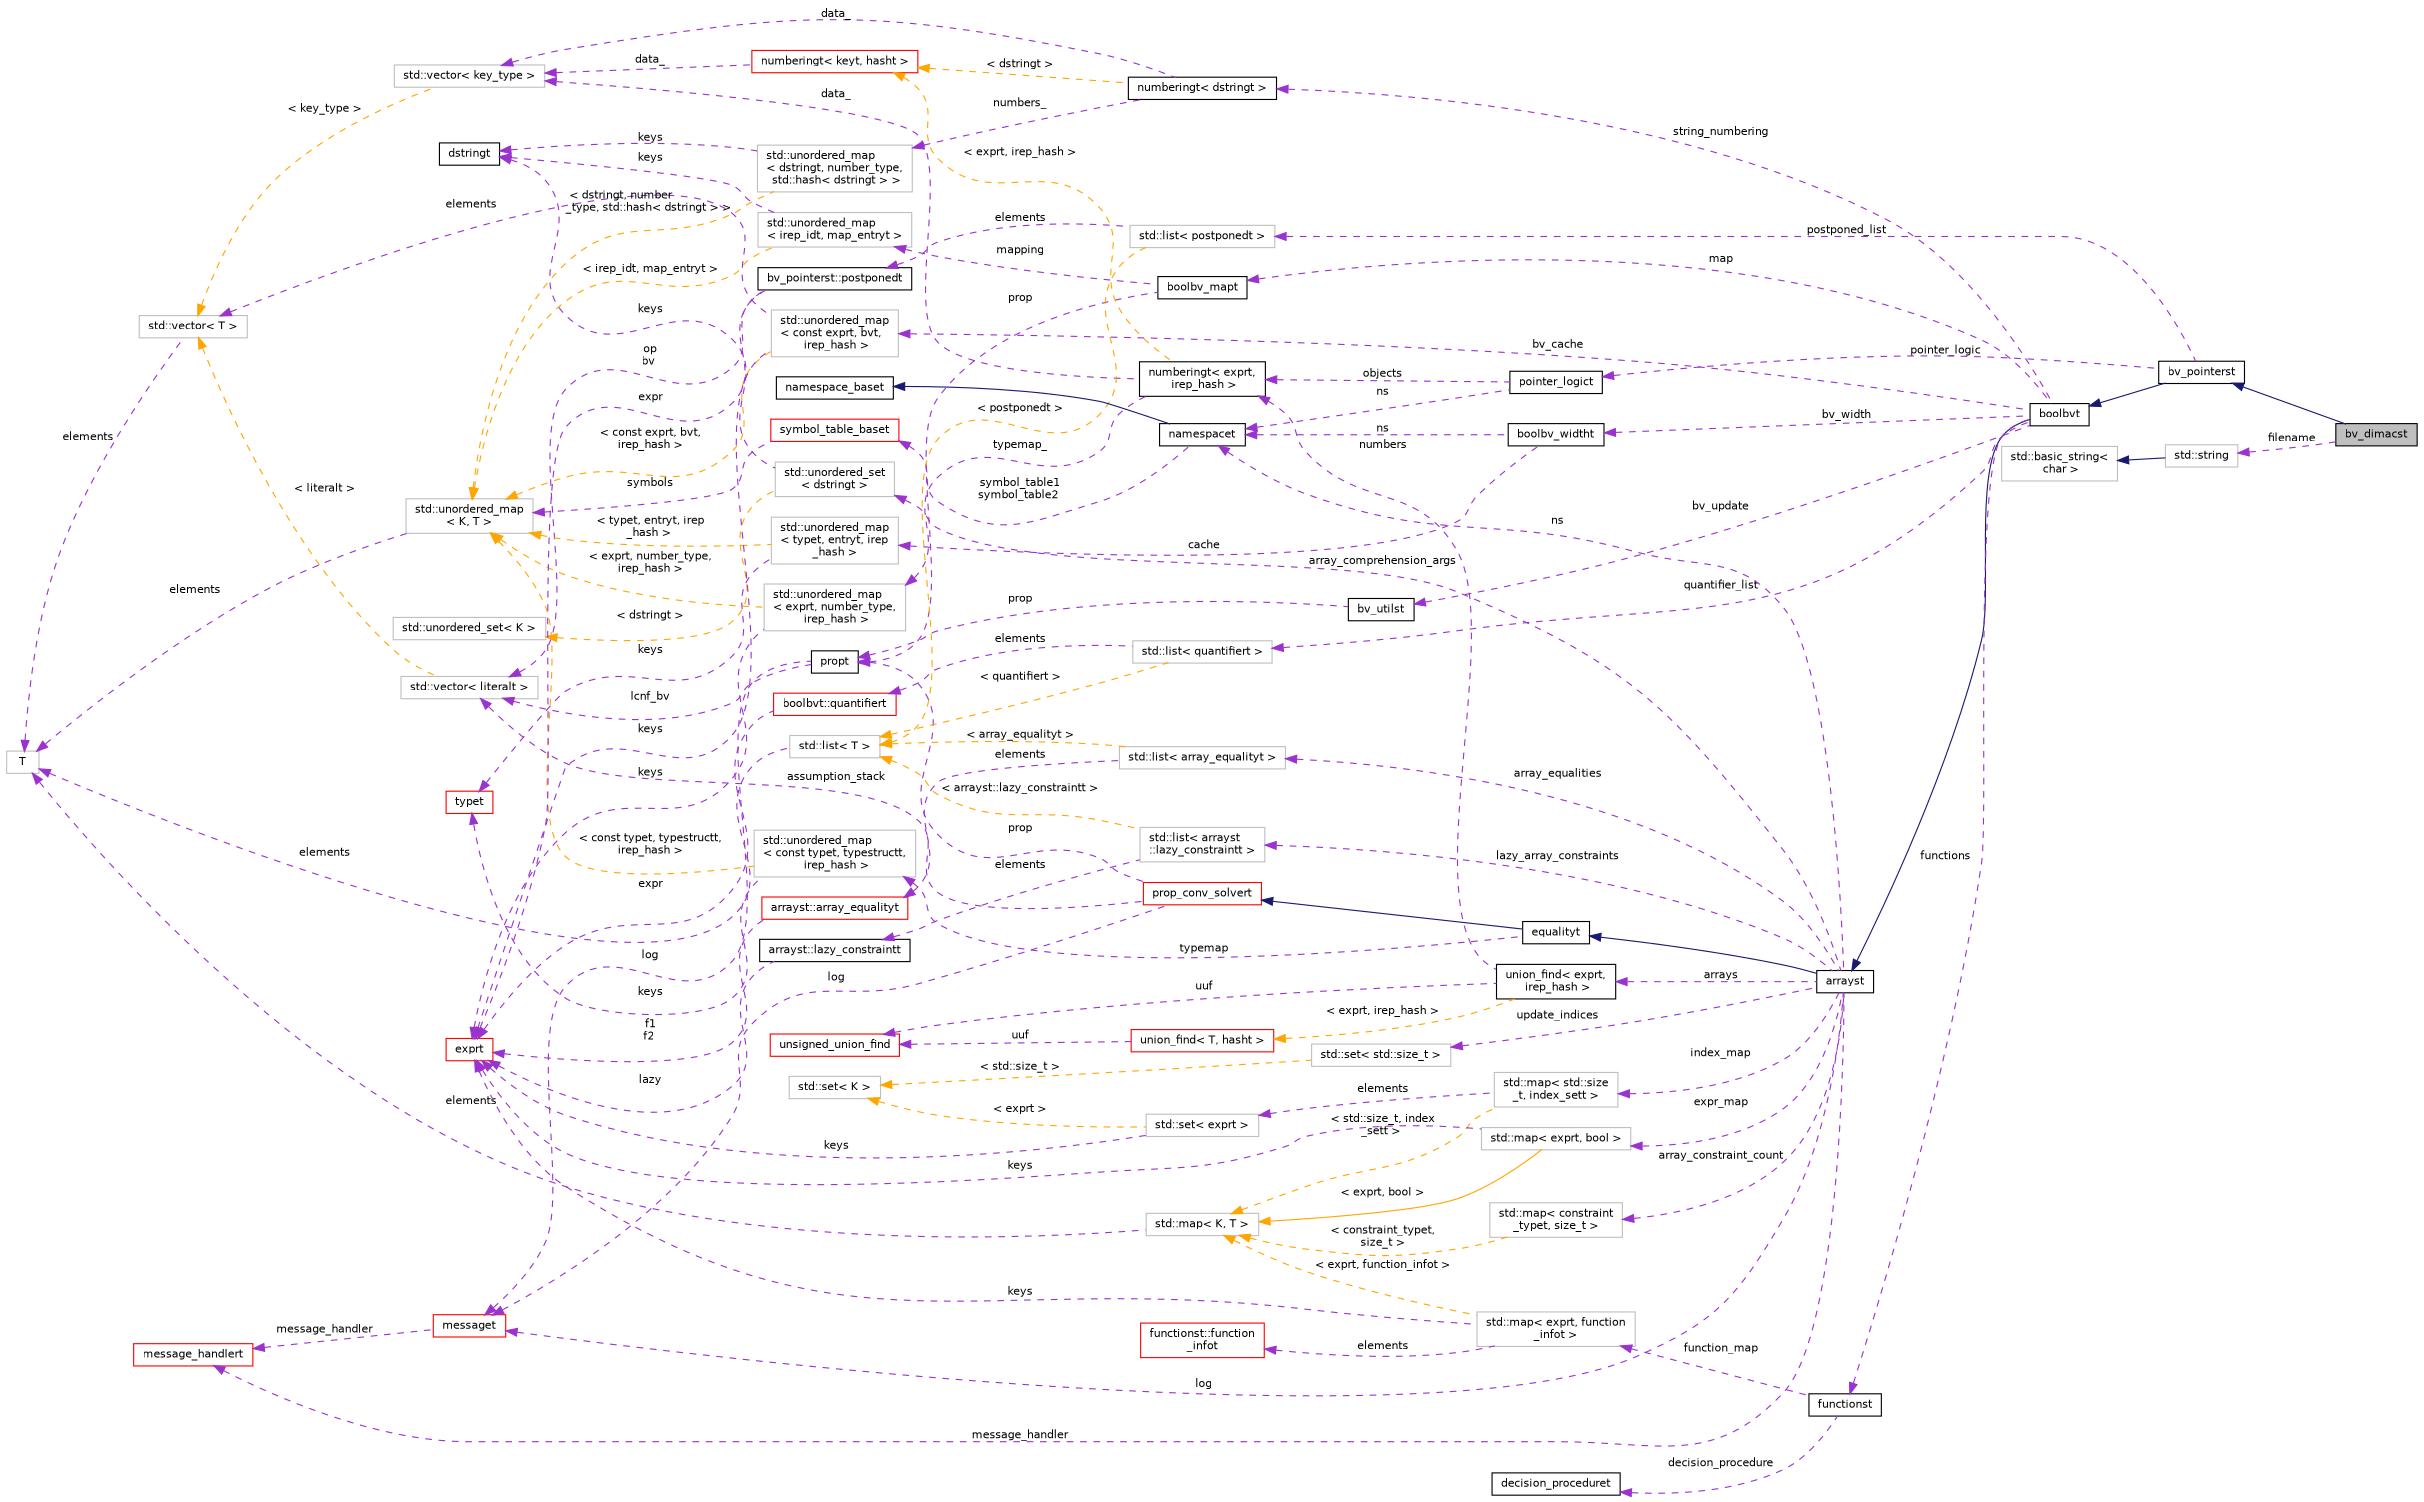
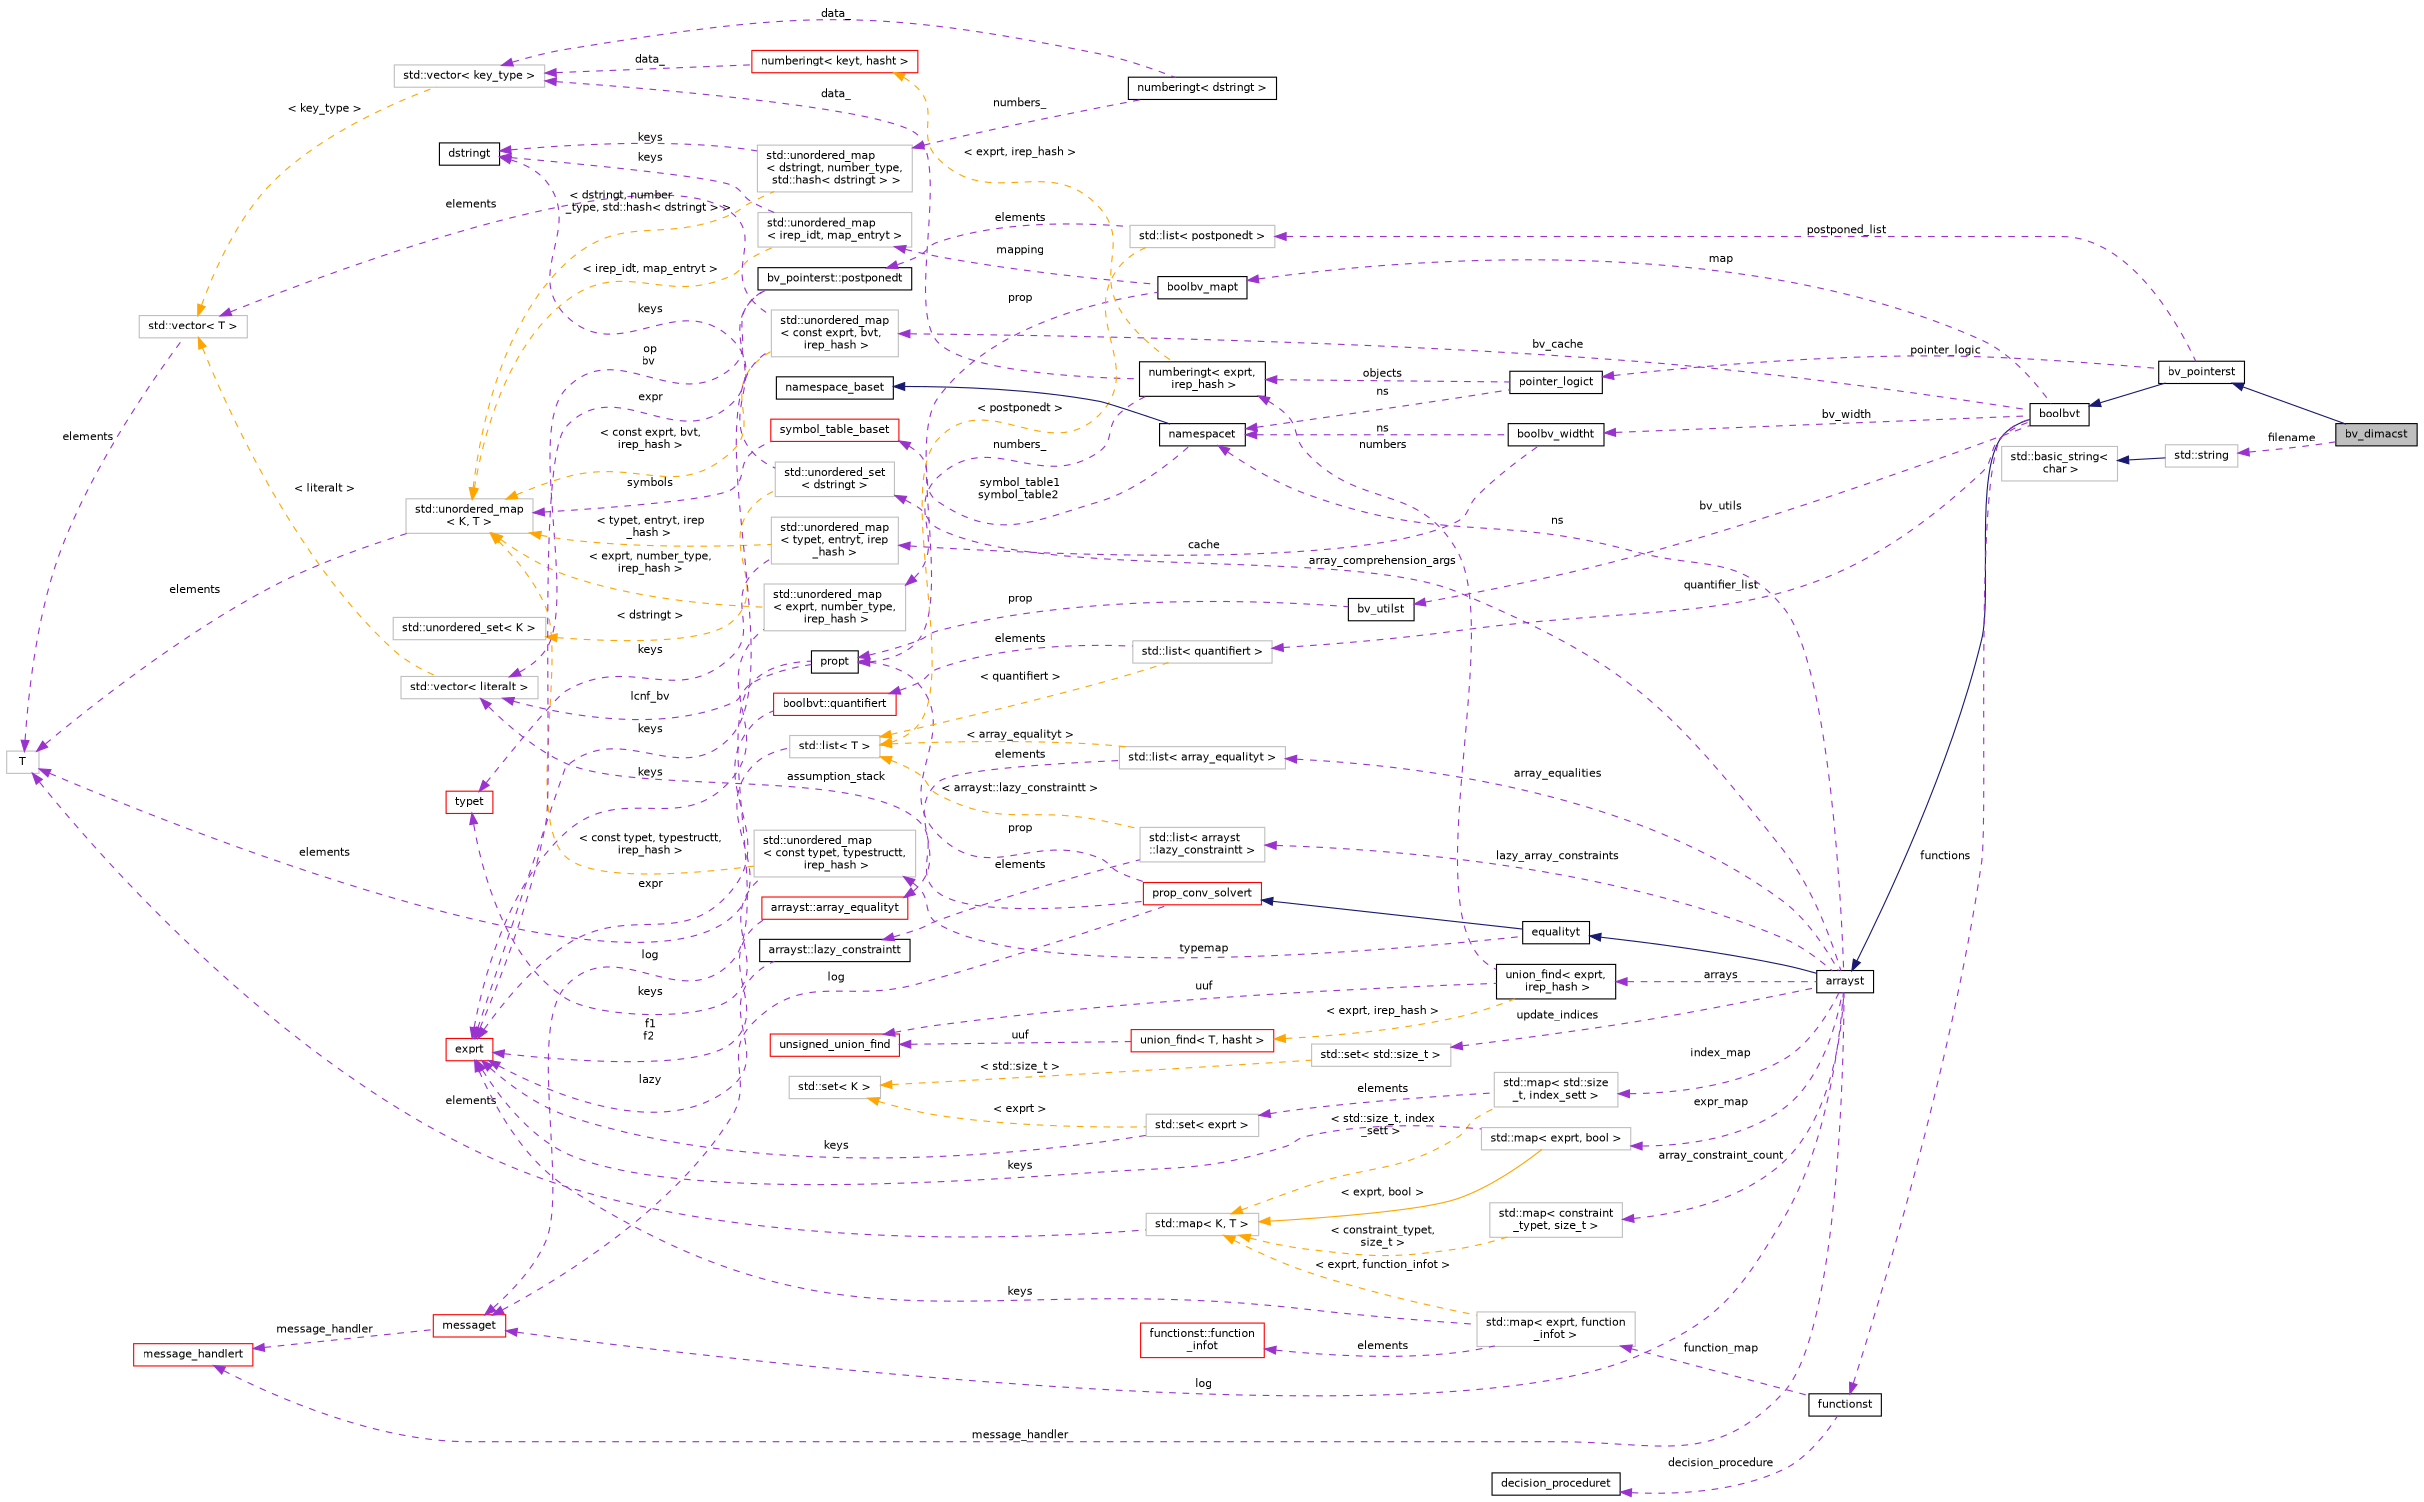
(1029, 76) -> none
(1717, 153) -> none
(1019, 445) -> (1019, 445)
(1719, 507) -> (1719, 507)
